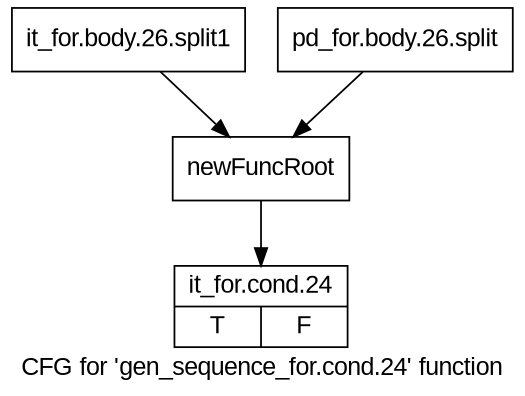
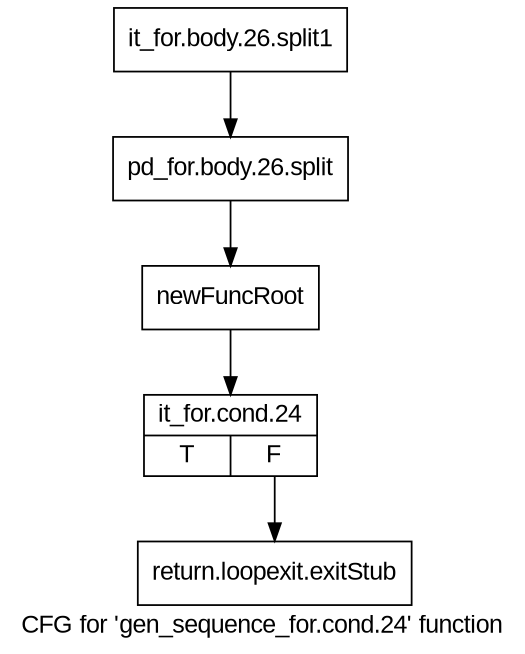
(188, 98) -> (231, 96)
none -> (275, 573)
